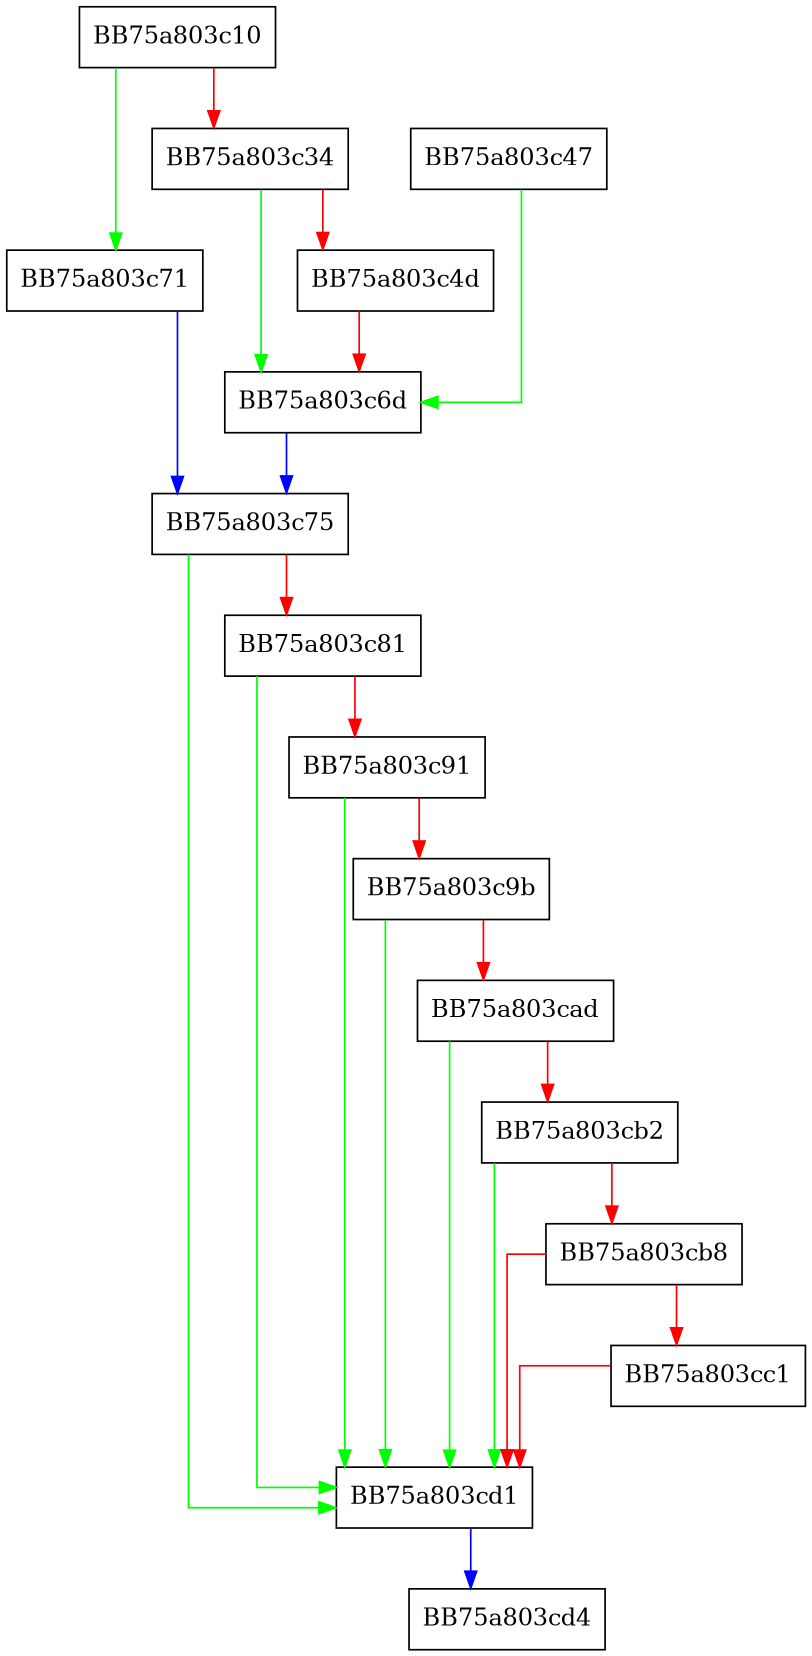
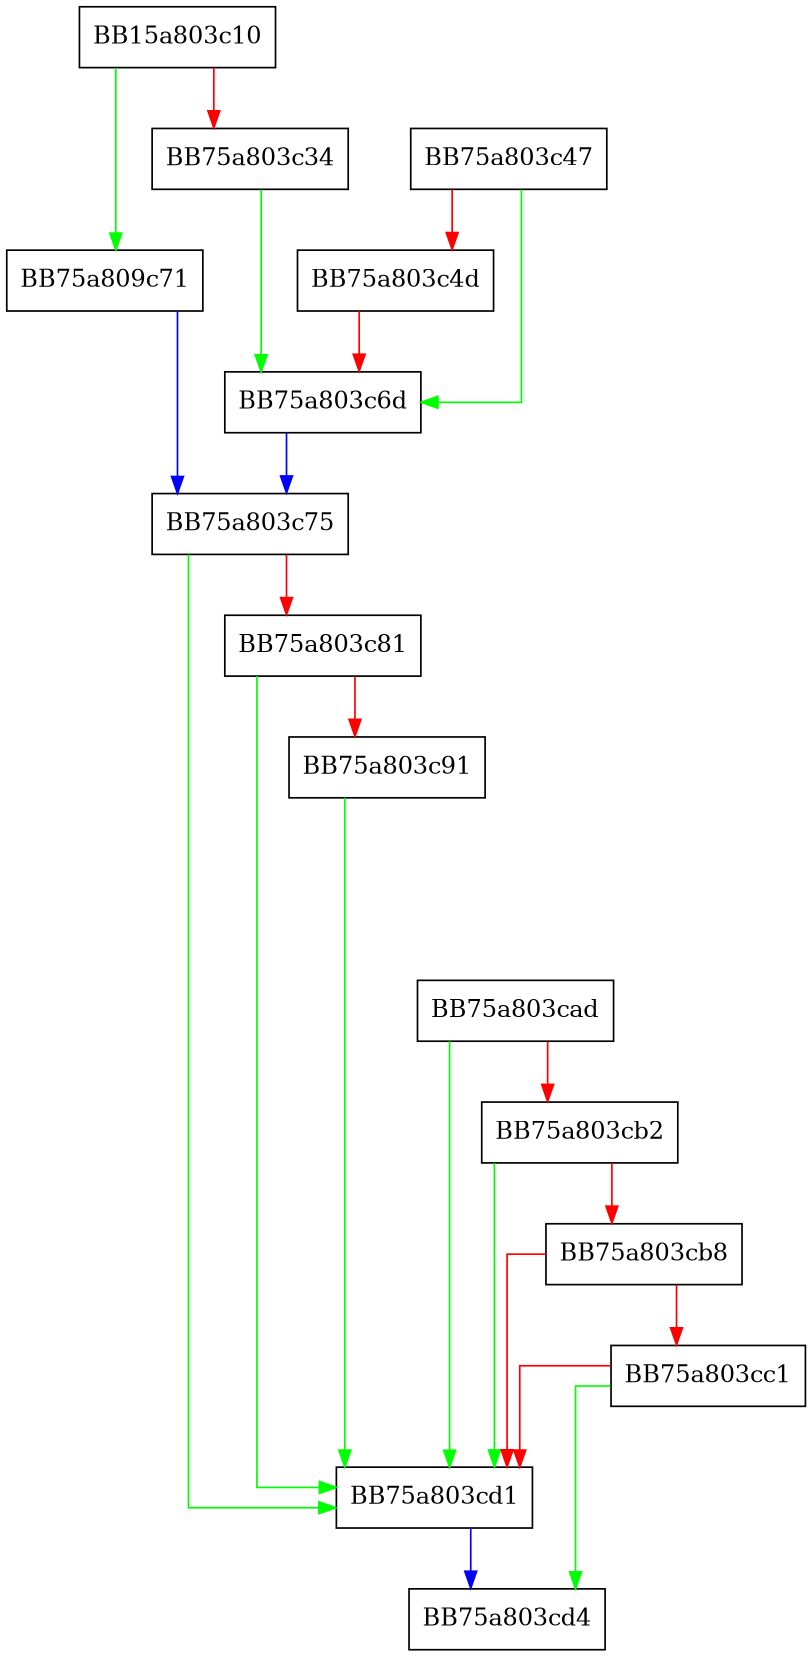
(177, 37) -> (177, 37)
(323, 211) -> (452, 211)
(105, 281) -> (105, 281)
(451, 889) -> none
none -> (576, 1462)
